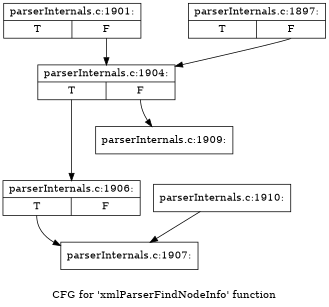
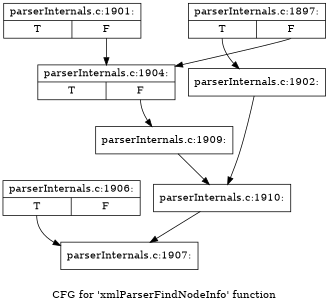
none -> (257, 82)
(72, 136) -> none
none -> (191, 167)
